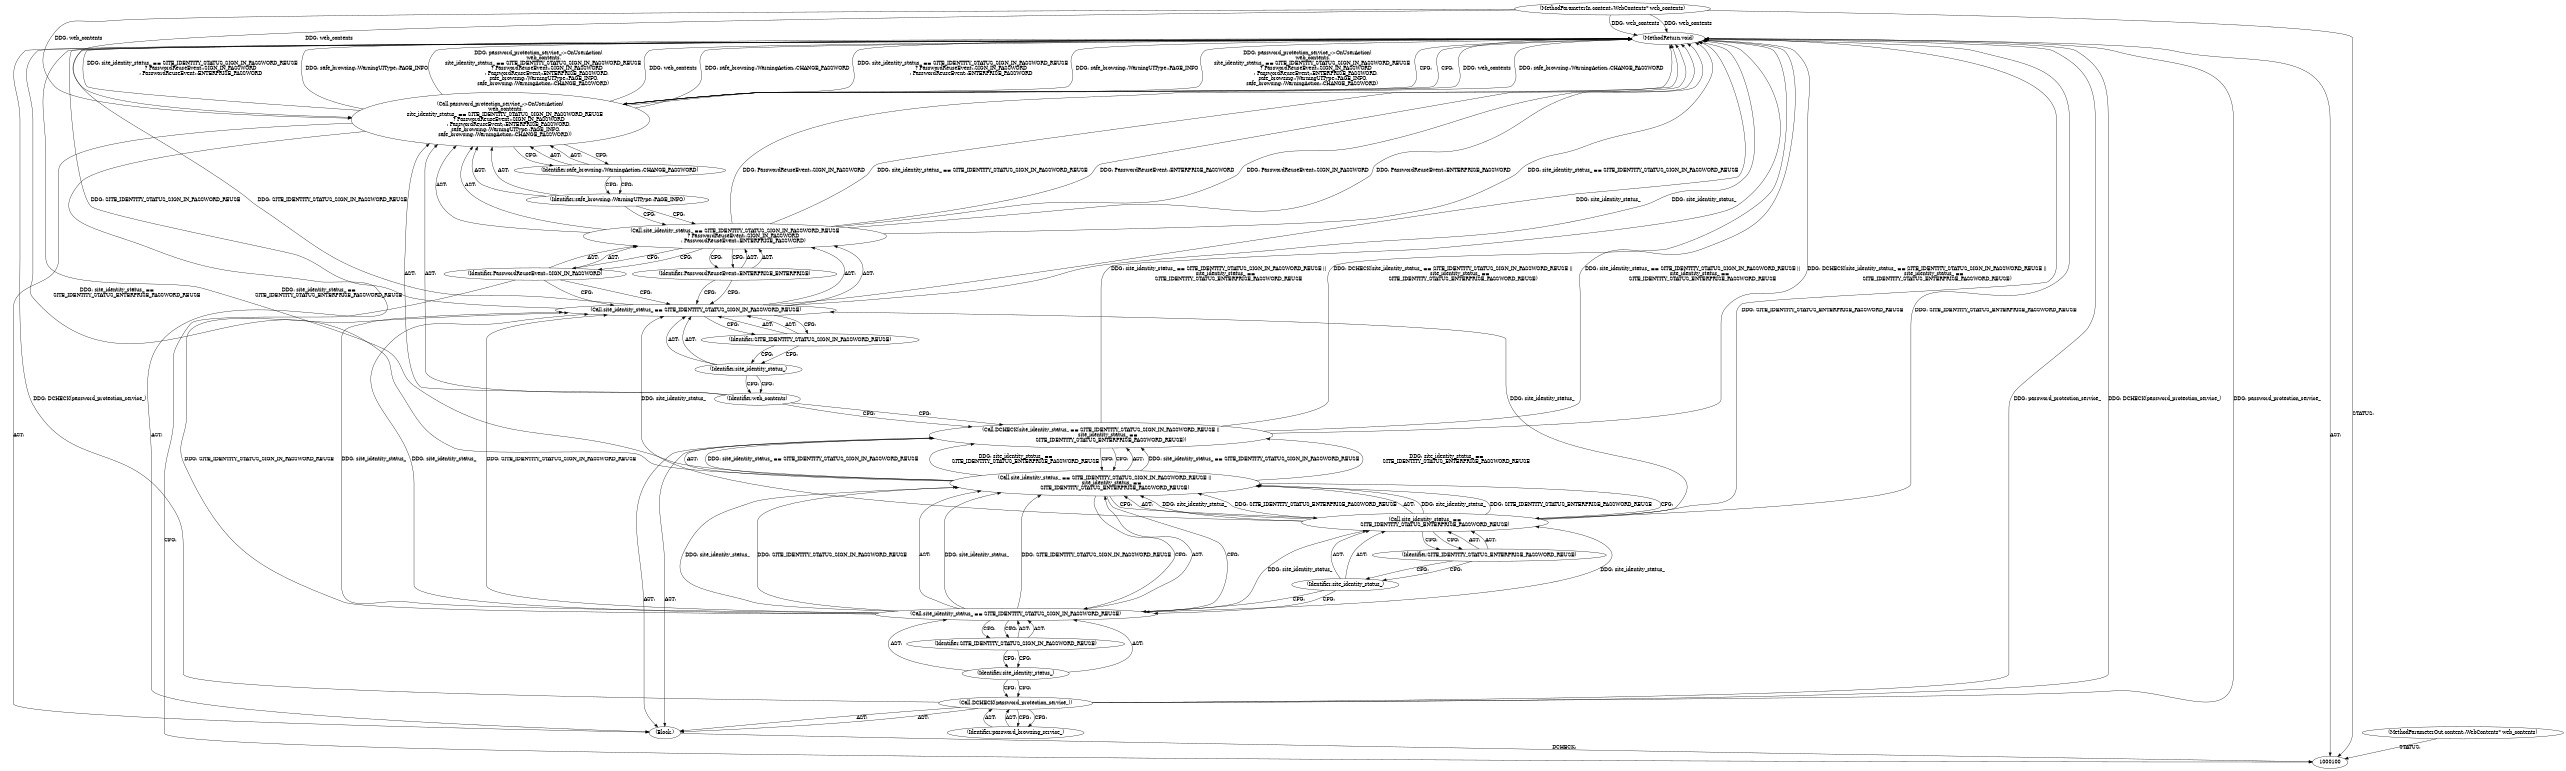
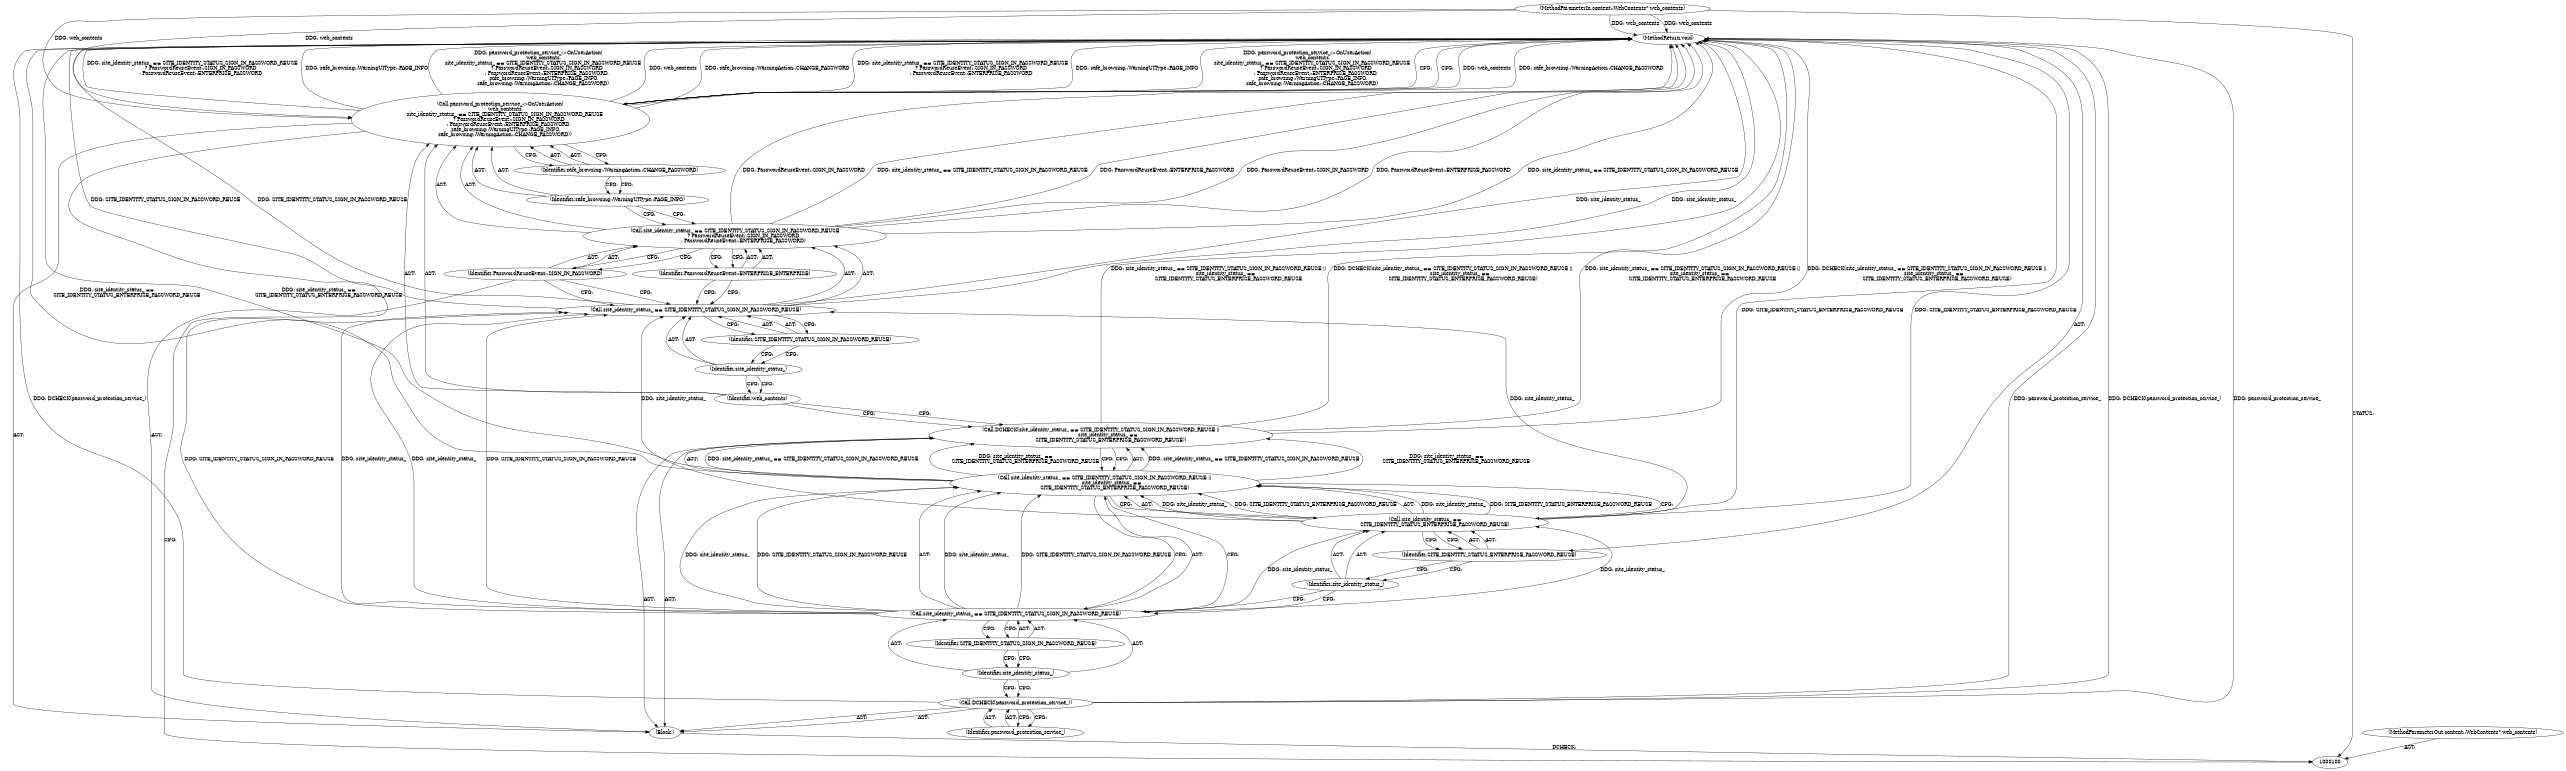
(2328, 106) -> (2082, 307)
(1016, 733) -> (1016, 733)
(2411, 748) -> (2411, 748)
